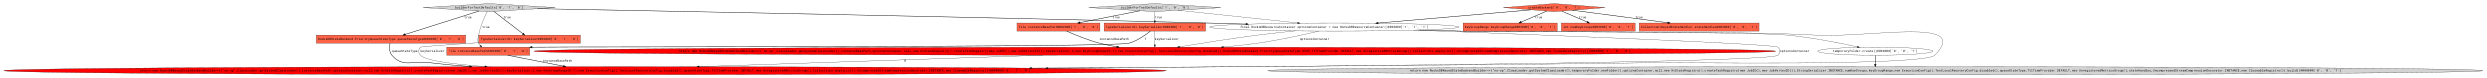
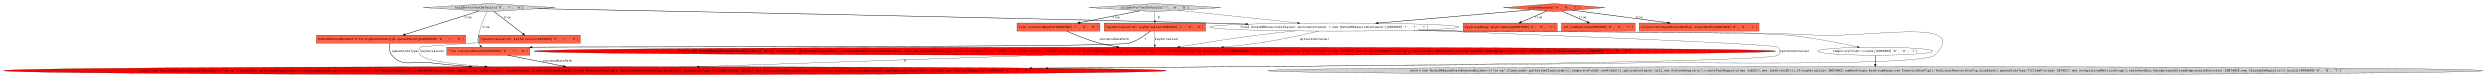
(1159, 17) -> (1159, 17)
